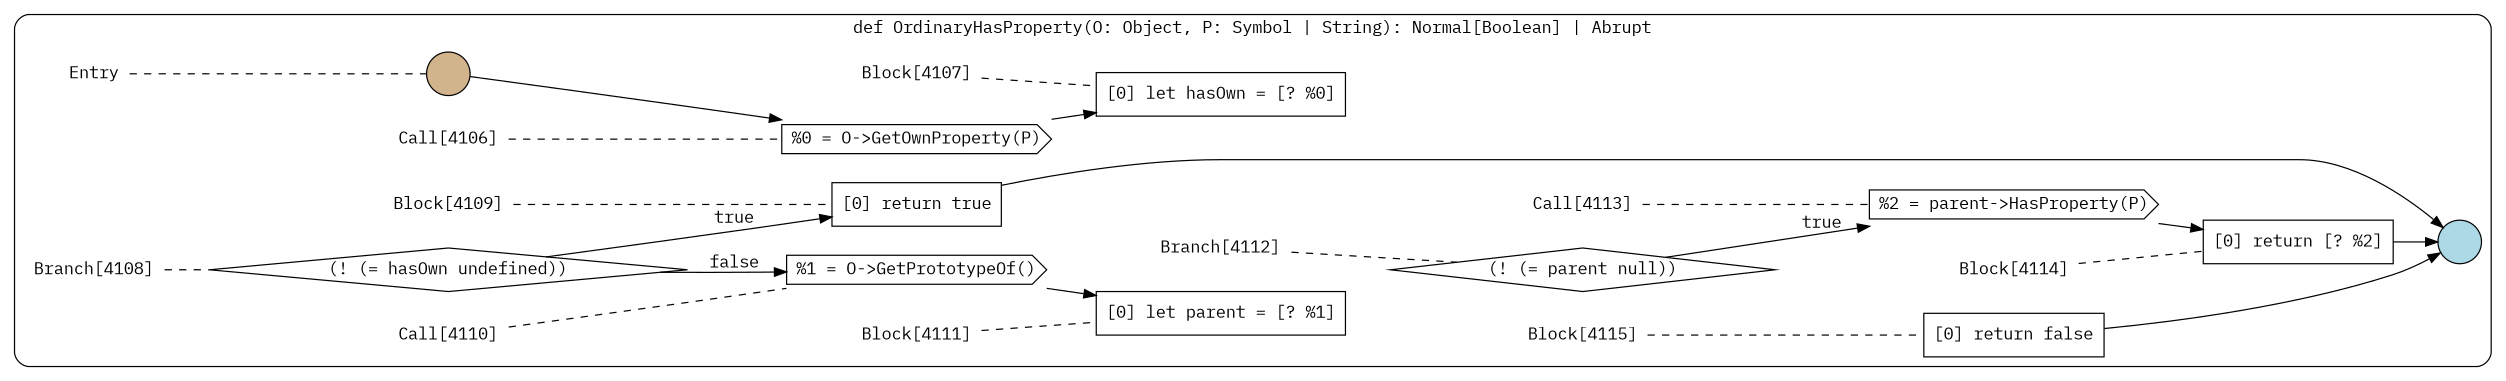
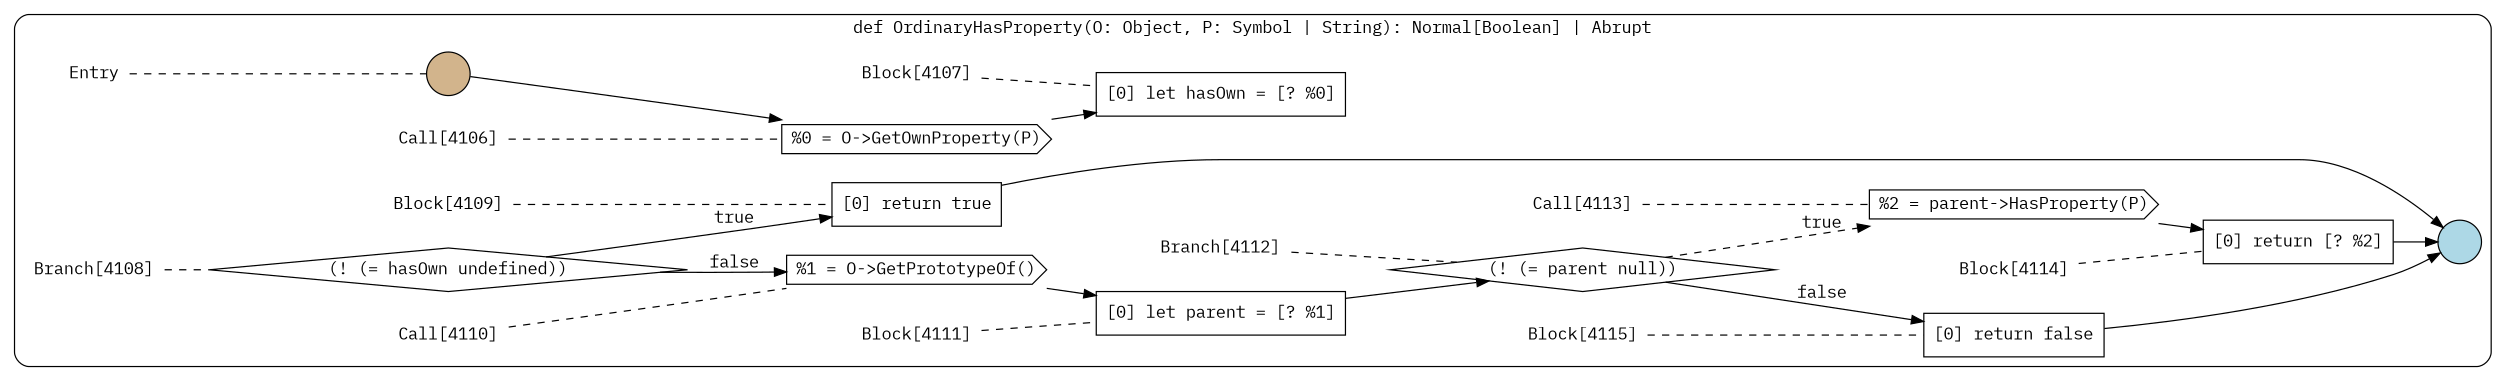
(1762, 243) -> (1762, 243)
none -> (1411, 290)
none -> (1788, 301)
